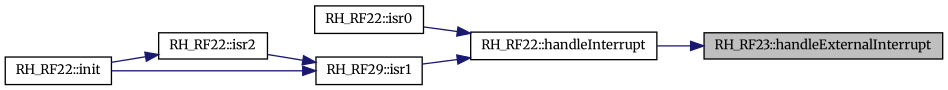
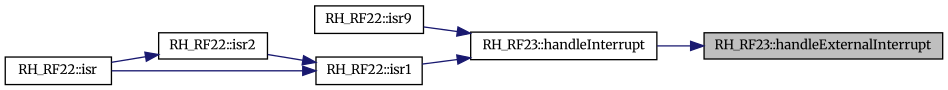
(369, 20) -> (369, 20)
(564, 46) -> (564, 46)
(58, 71) -> (58, 71)
(369, 71) -> (369, 71)
